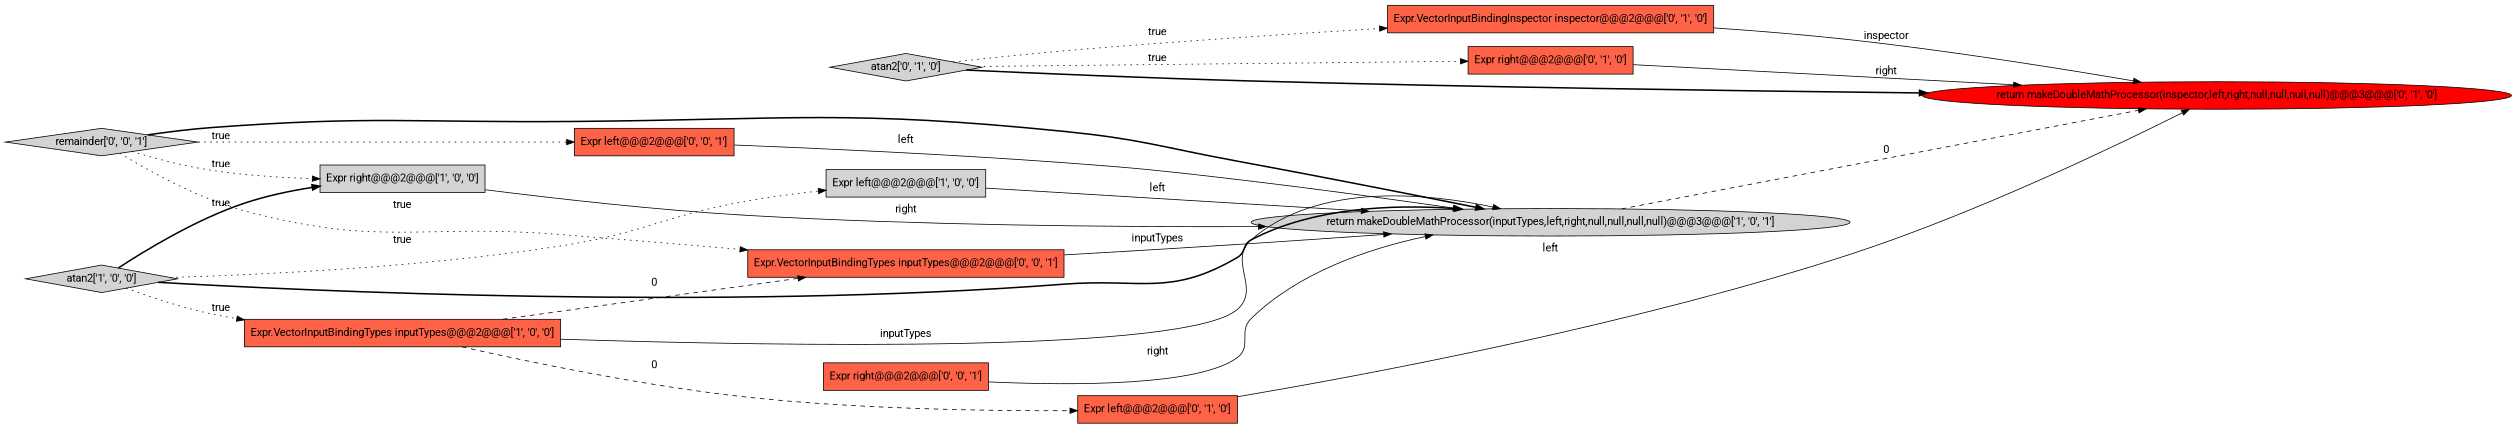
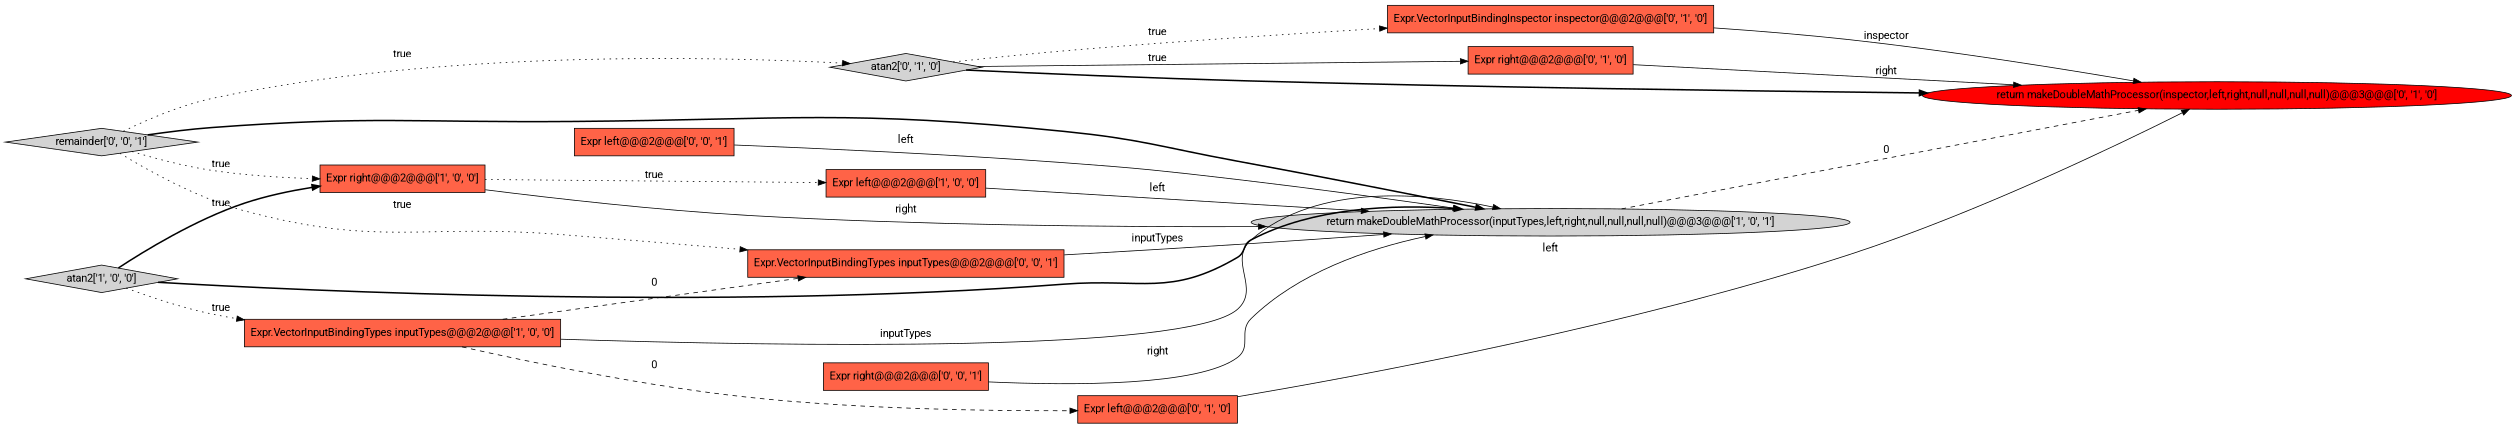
(1219, 64) -> (1219, 64)
(382, 142) -> (479, 64)
(403, 179) -> (403, 179)
(906, 183) -> (906, 183)
(497, 255) -> (652, 181)
